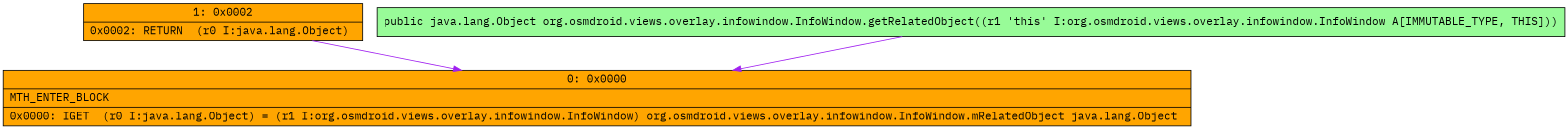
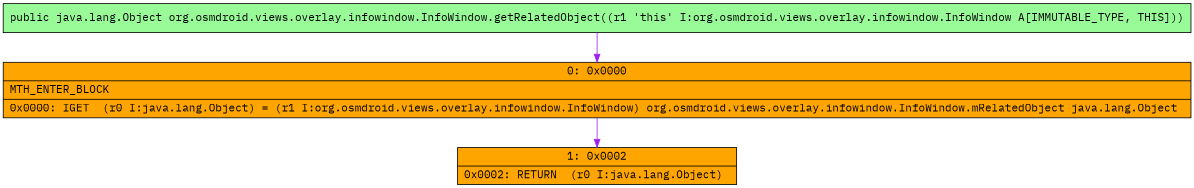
(383, 55) -> (597, 129)
